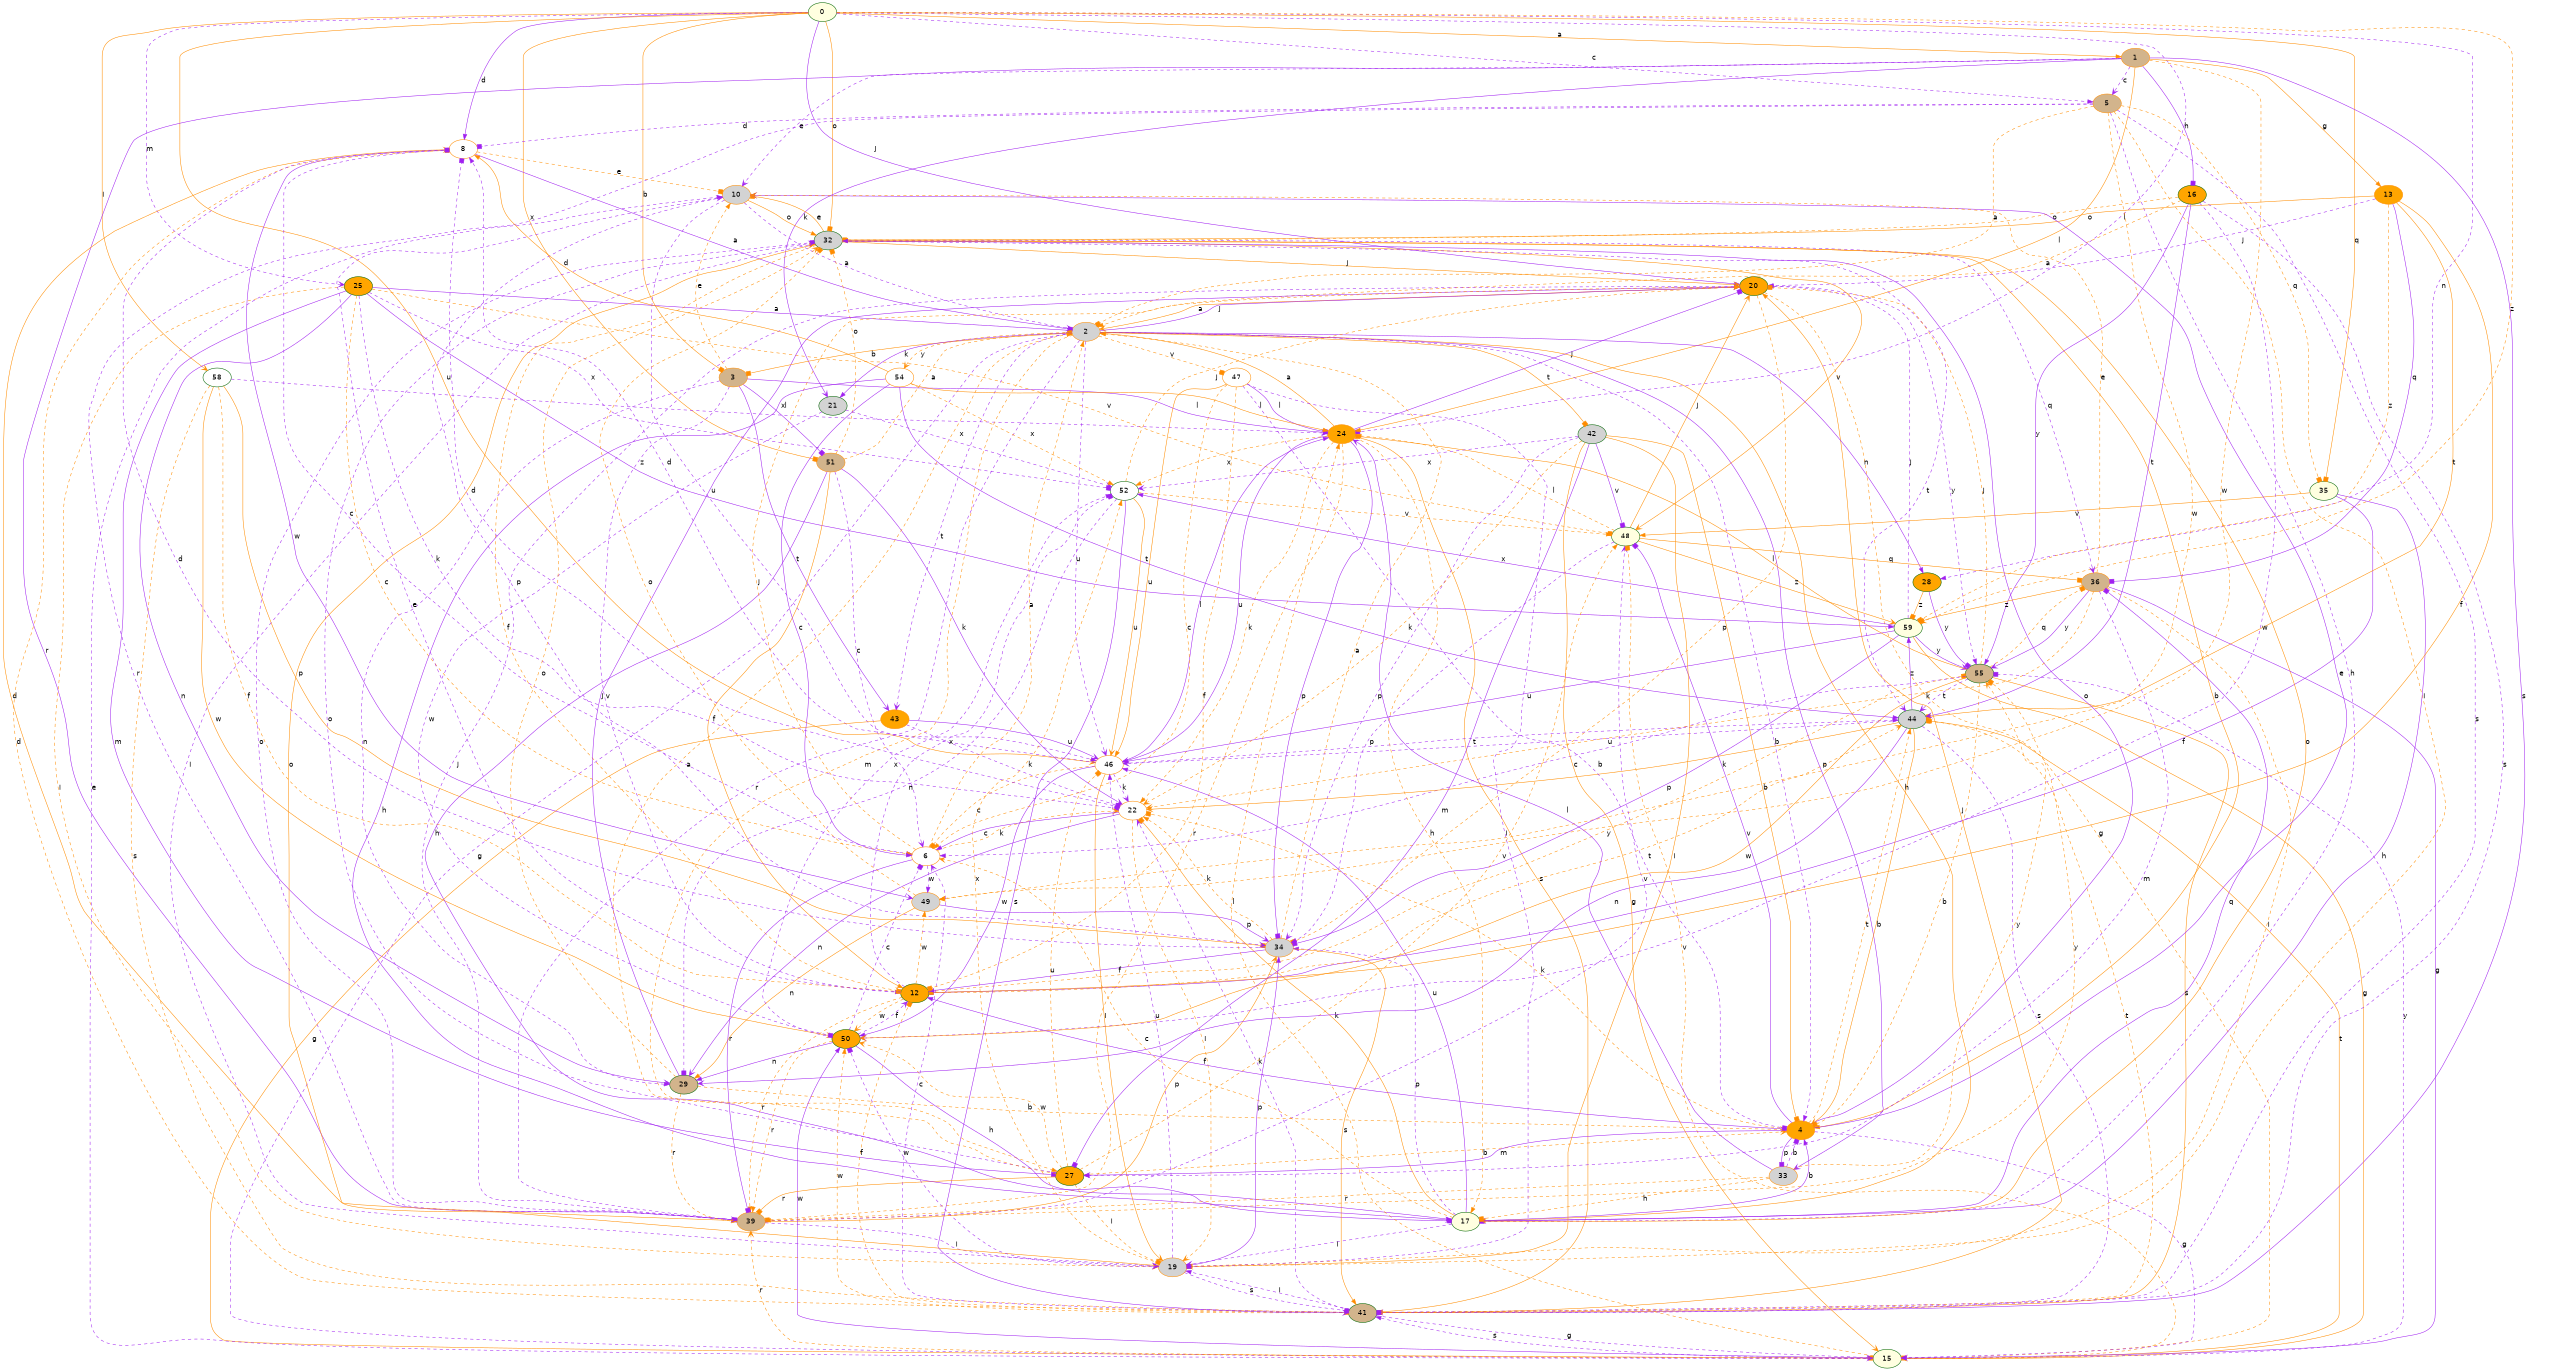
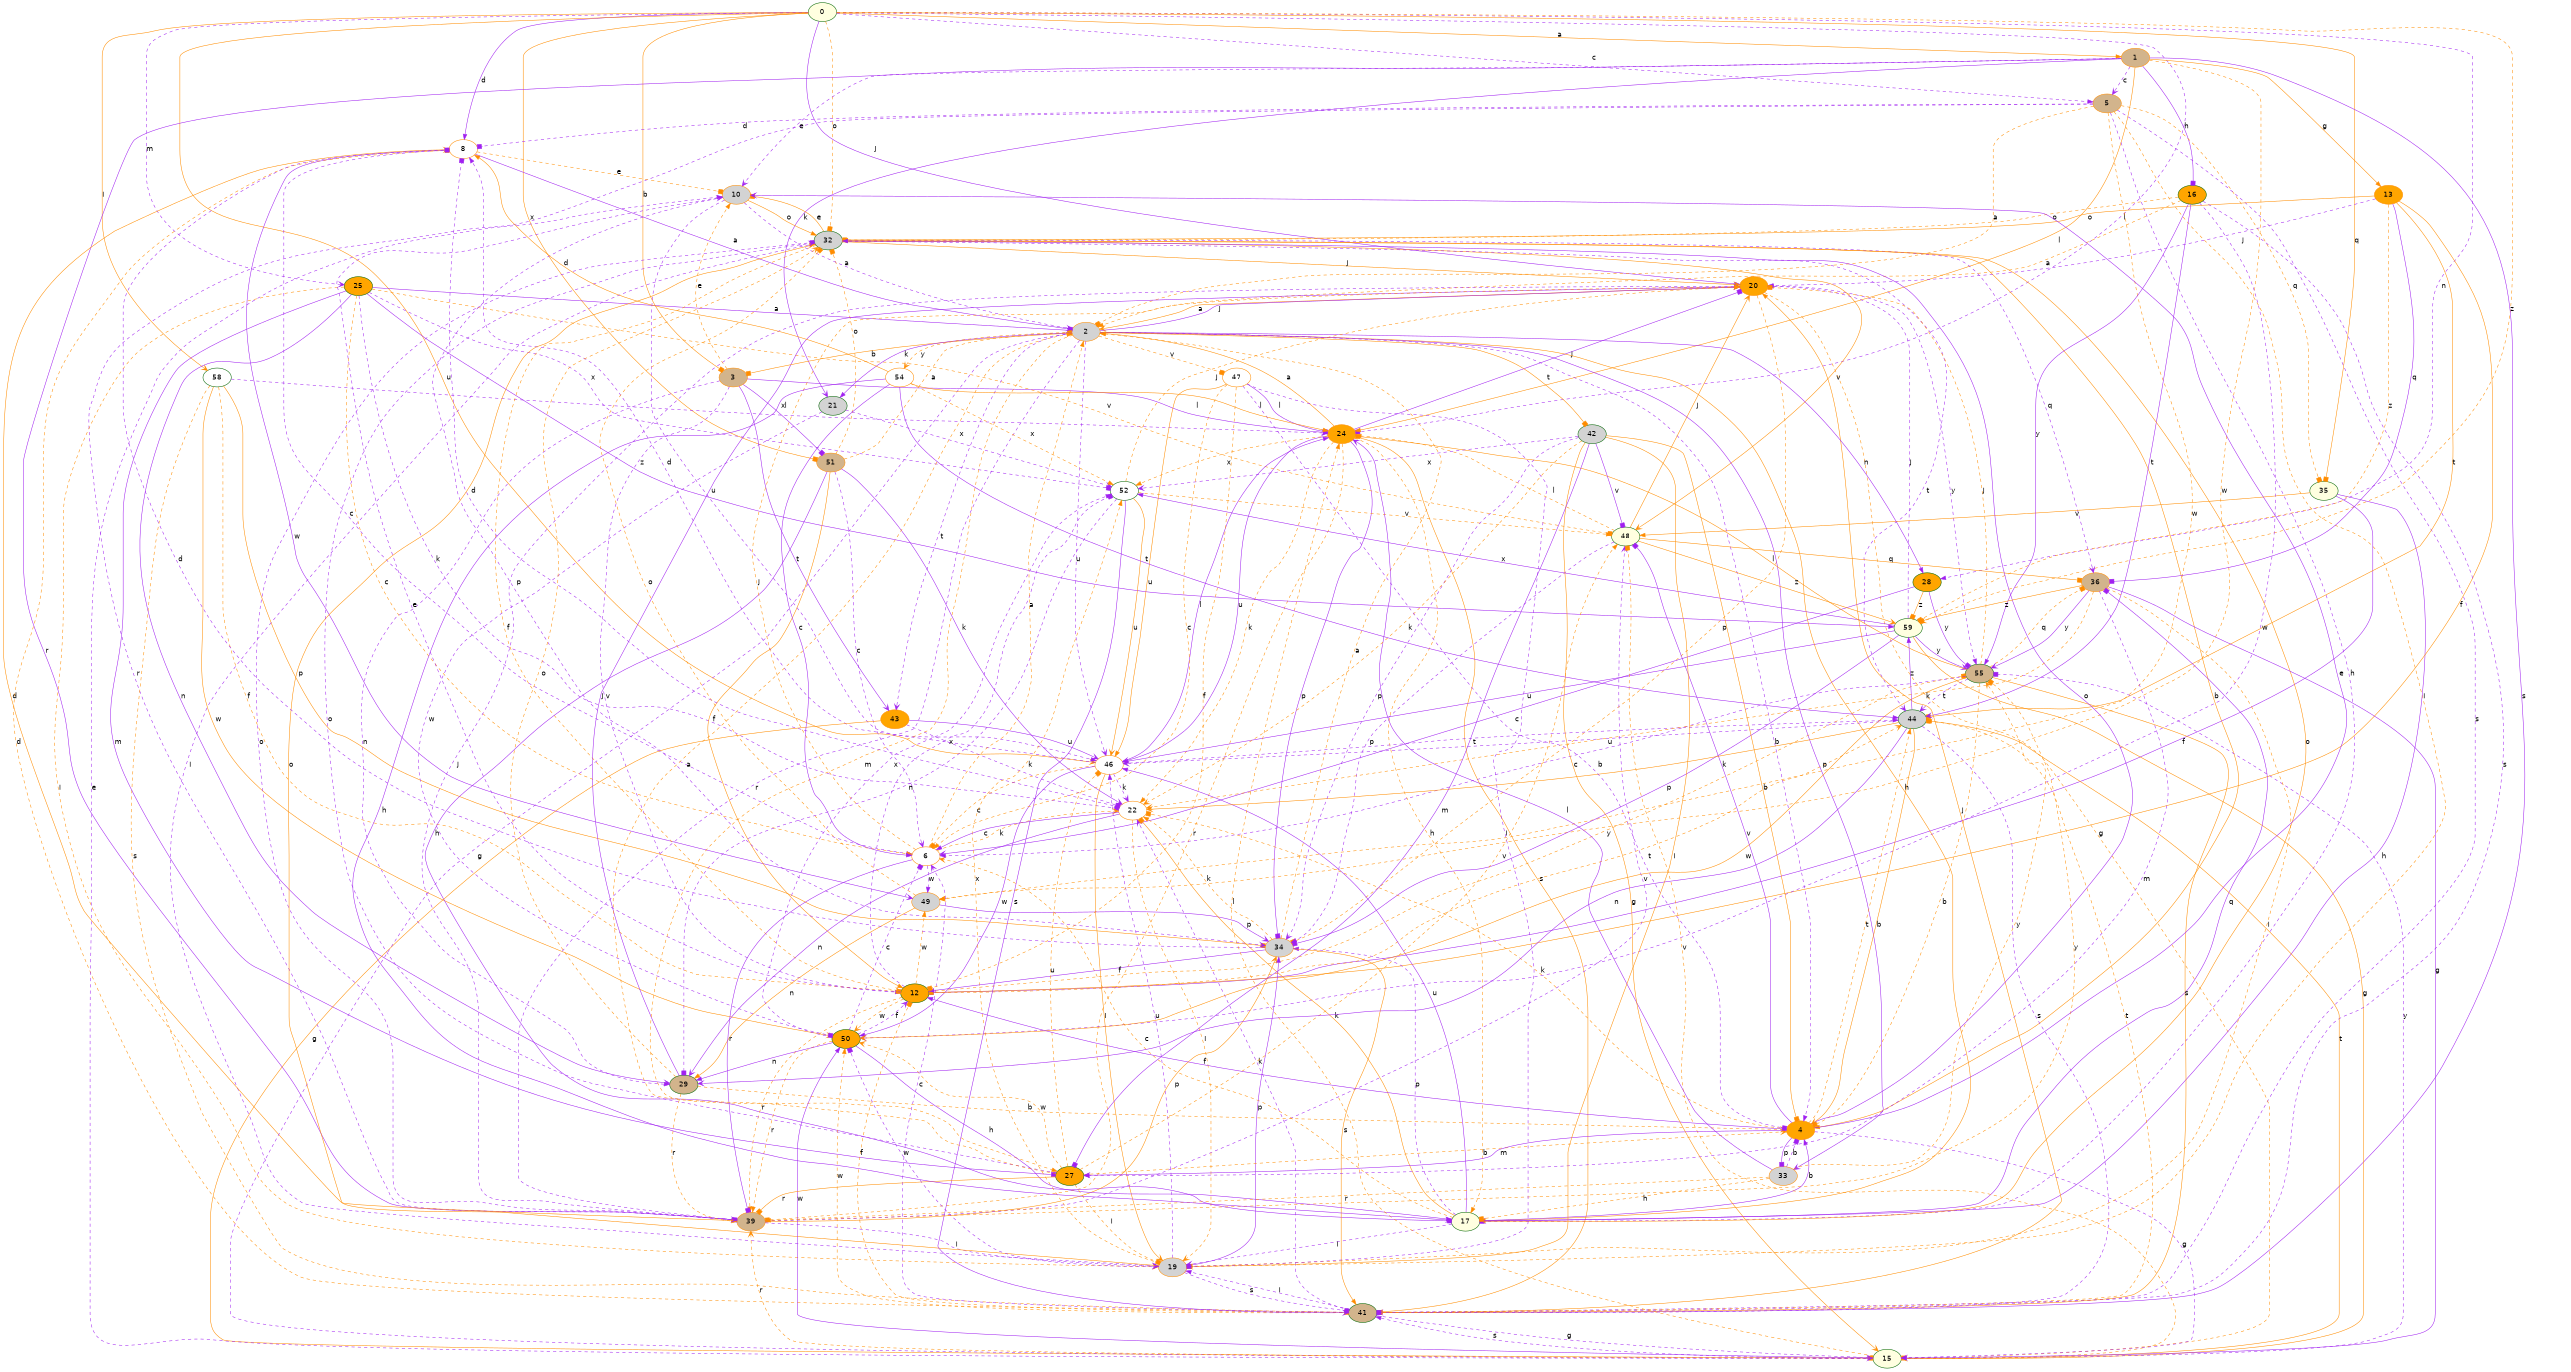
(832, 128) -> (832, 128)
(1584, 200) -> none
(1754, 286) -> (1754, 286)
none -> (1433, 735)
